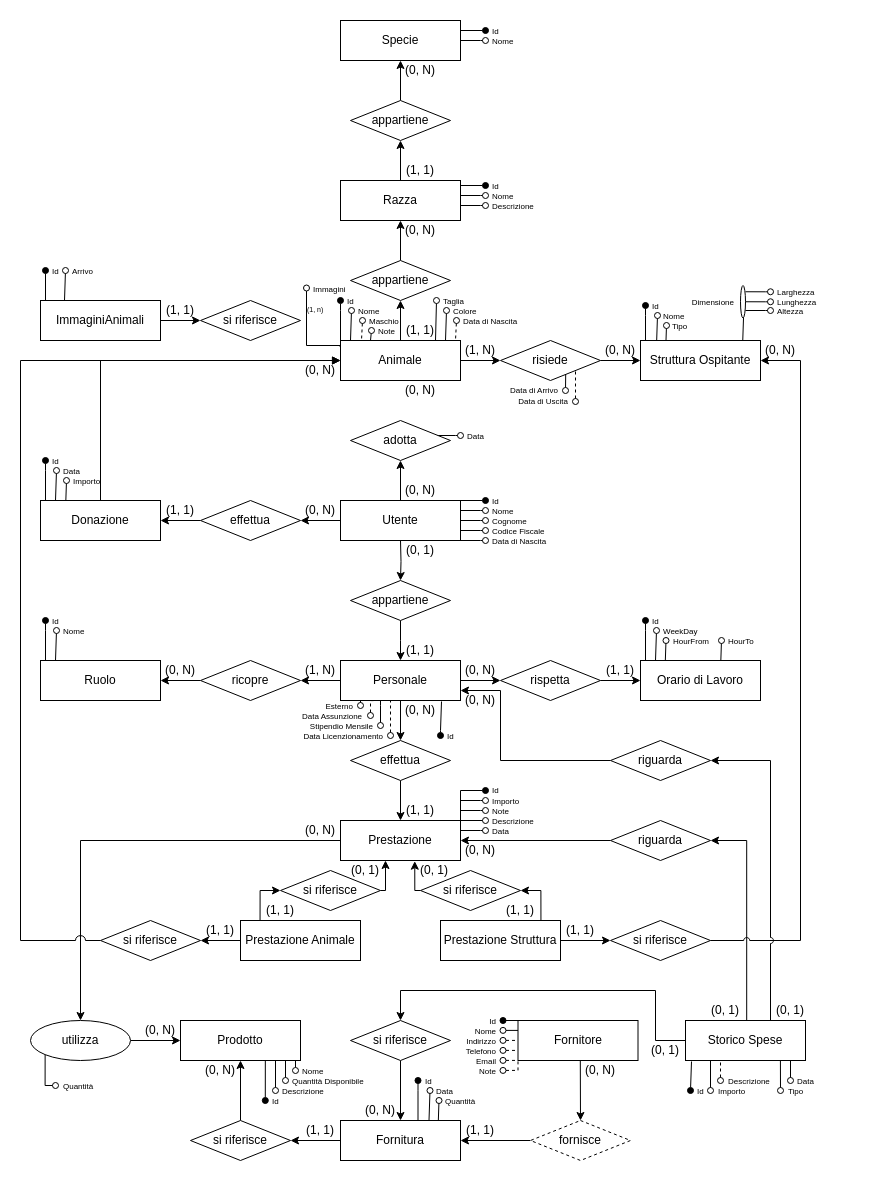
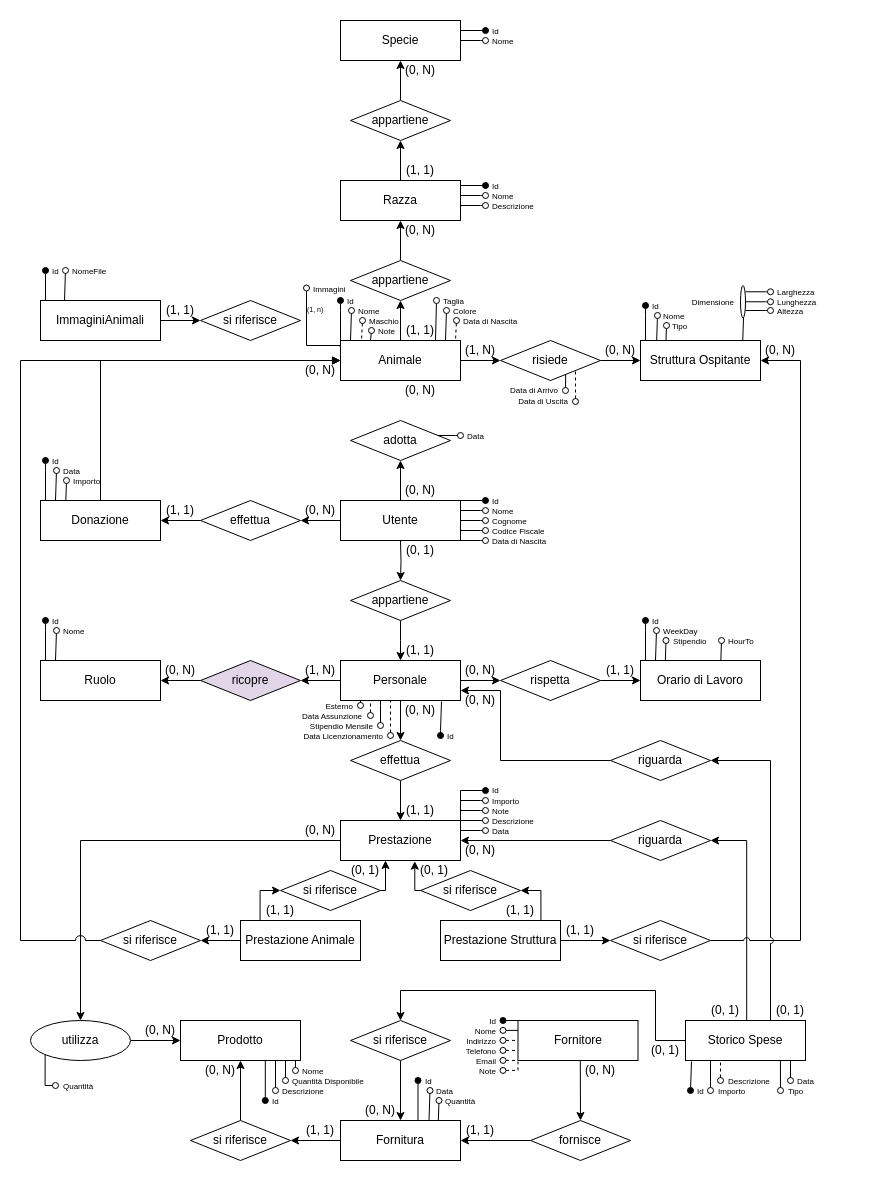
(91, 271) -> (96, 271)
(700, 641) -> (700, 641)
(251, 681) -> (251, 681)
(581, 1141) -> (581, 1141)
